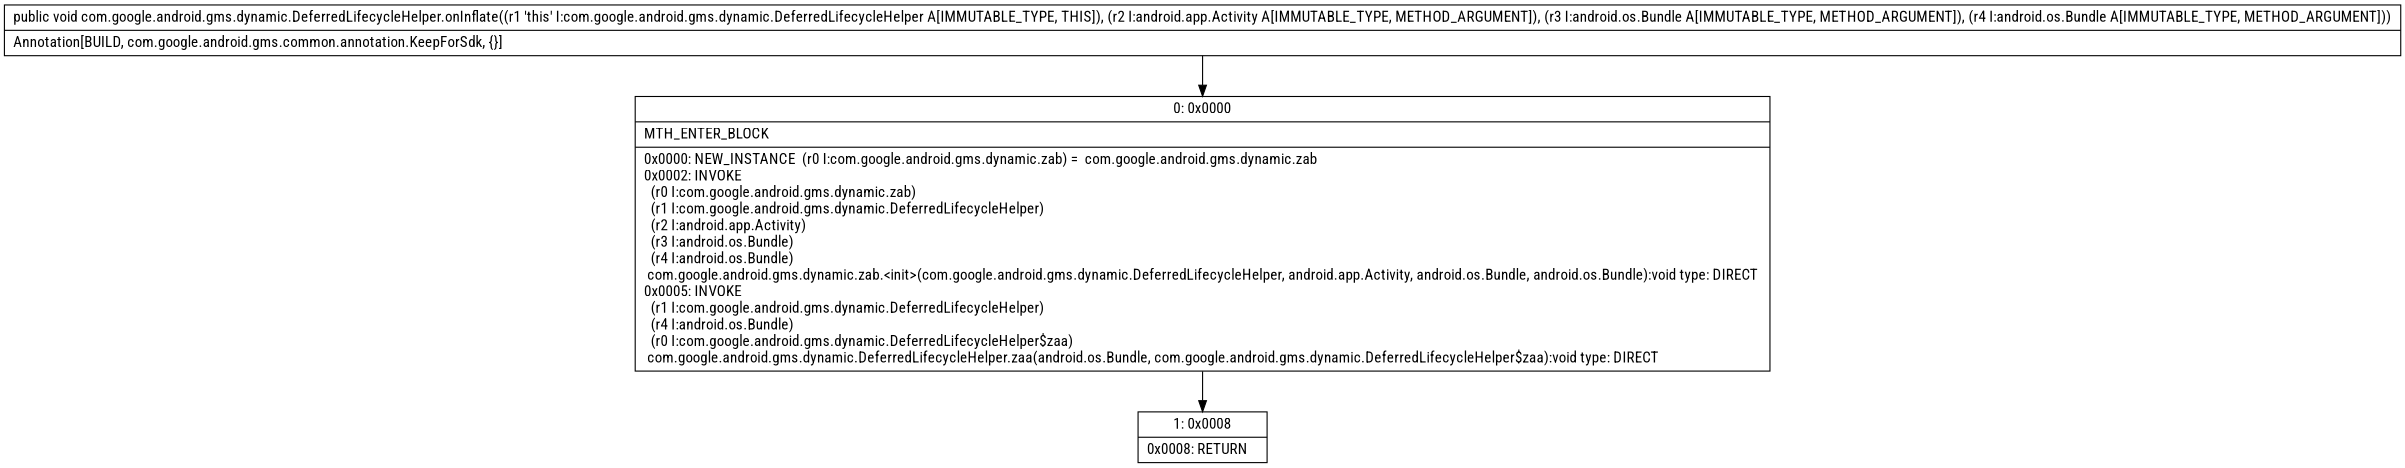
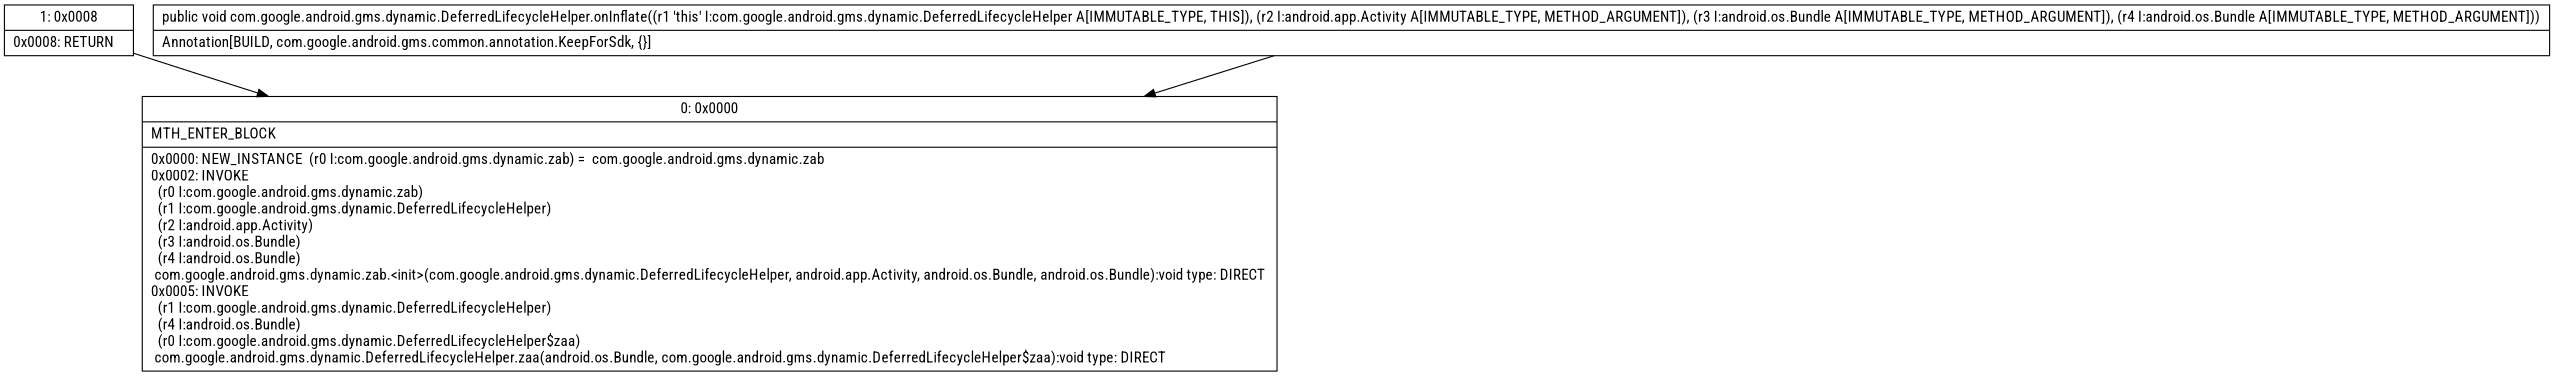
(1203, 386) -> (196, 73)
